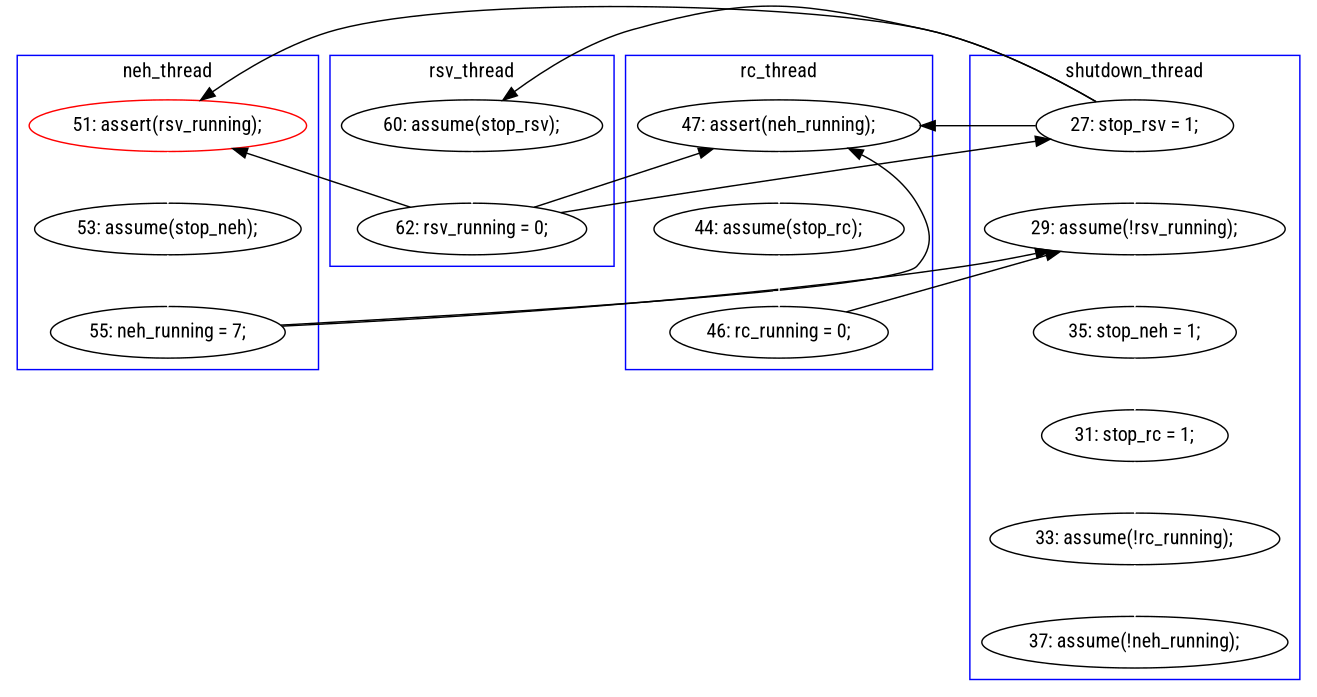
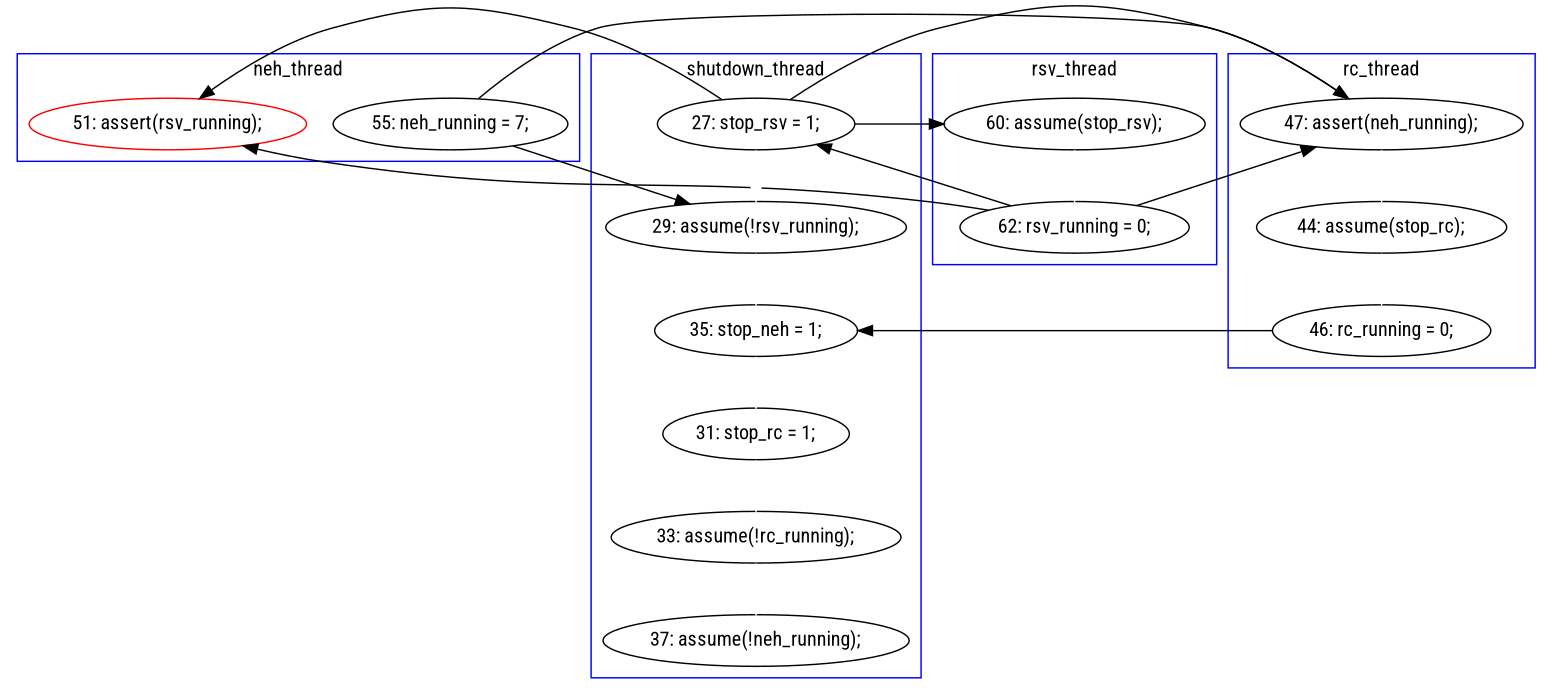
(168, 229) -> none
(946, 284) -> (1072, 331)
